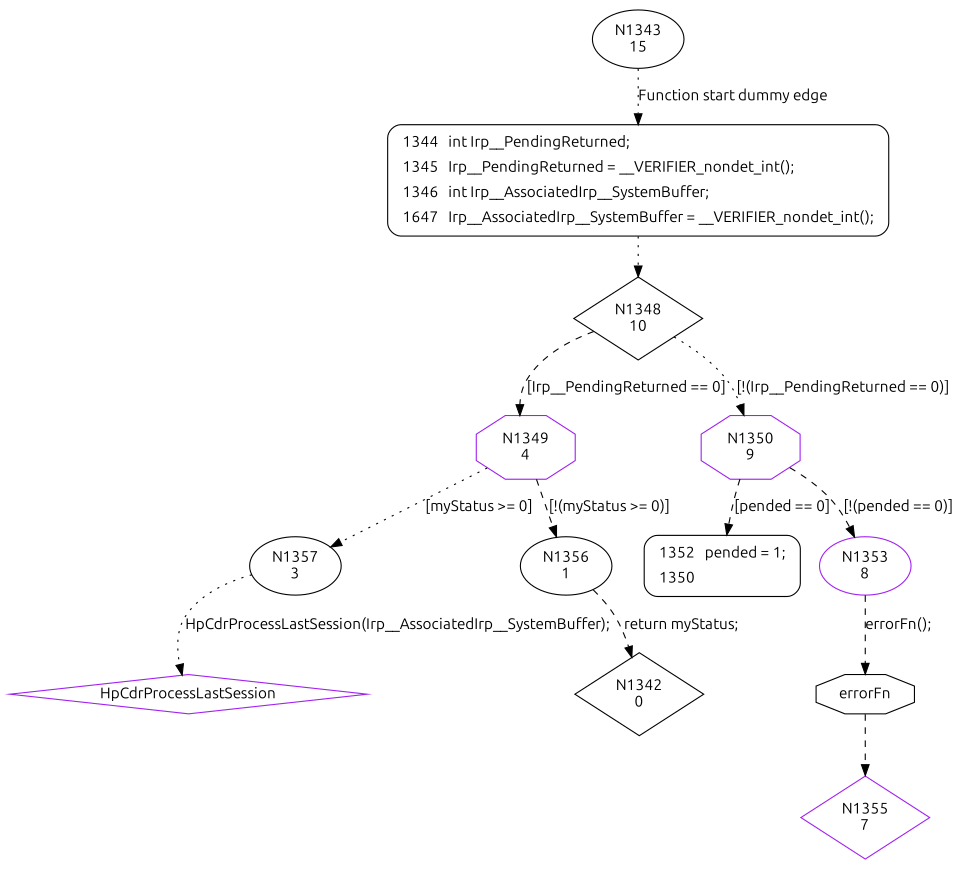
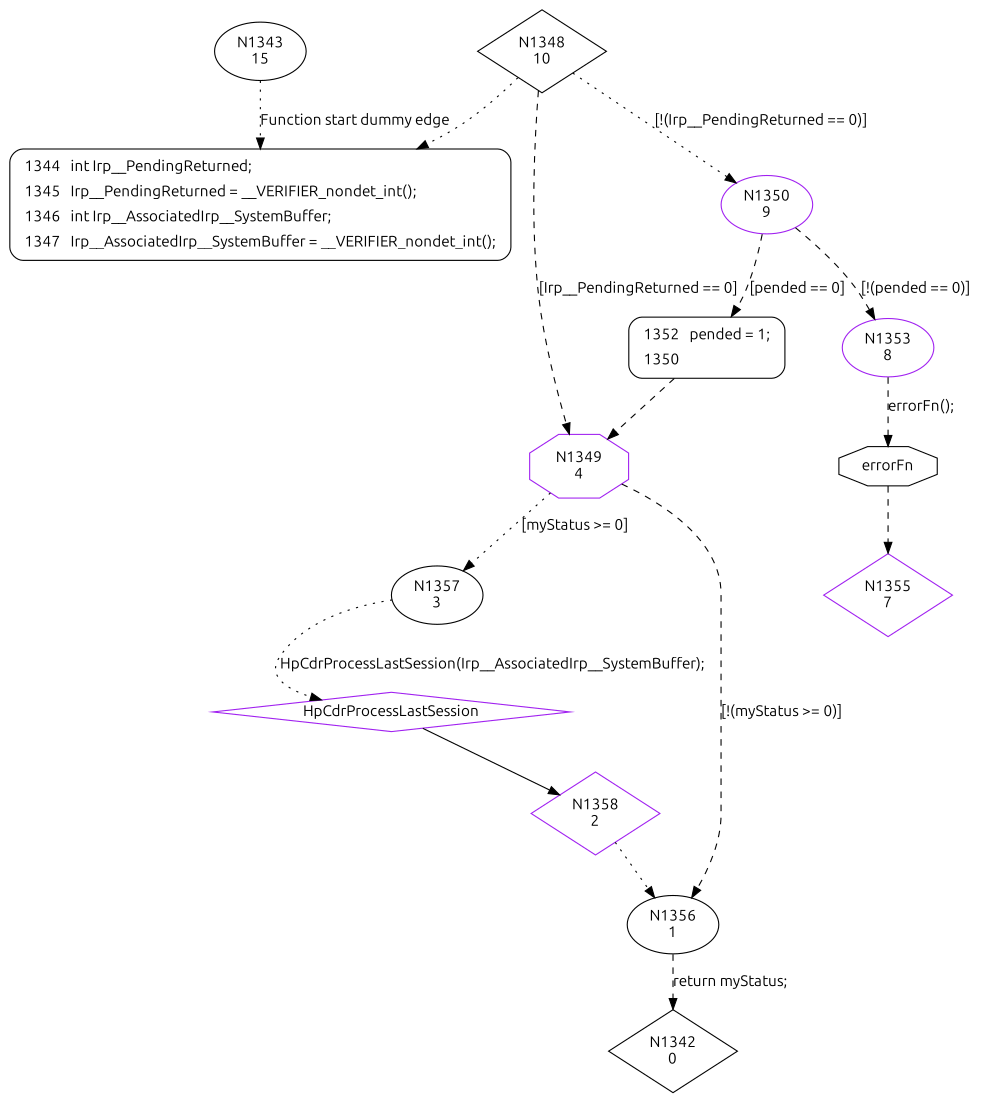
(421, 218) -> (43, 242)
(638, 251) -> (475, 115)
none -> (645, 405)
(751, 447) -> (767, 205)
none -> (596, 813)
